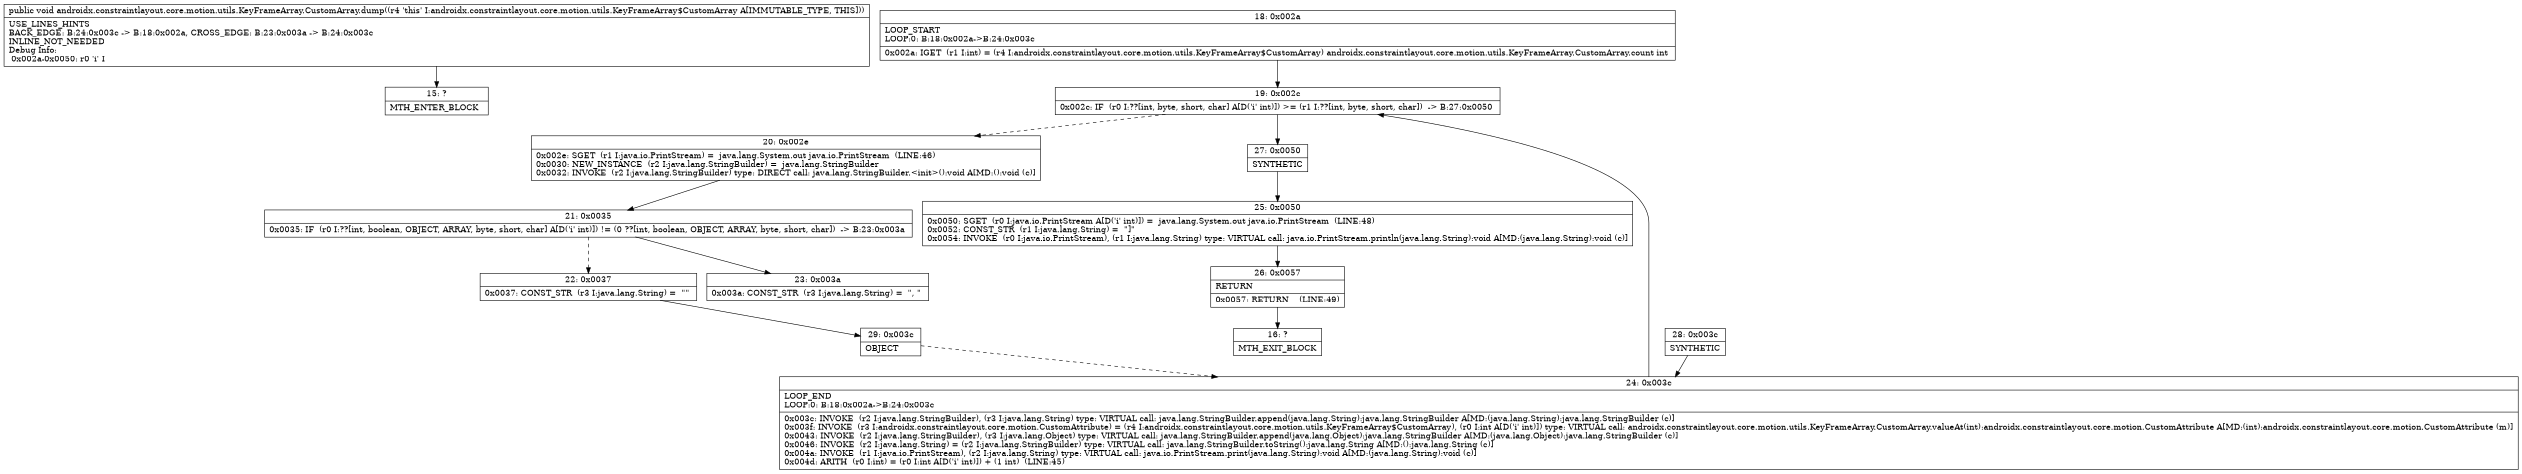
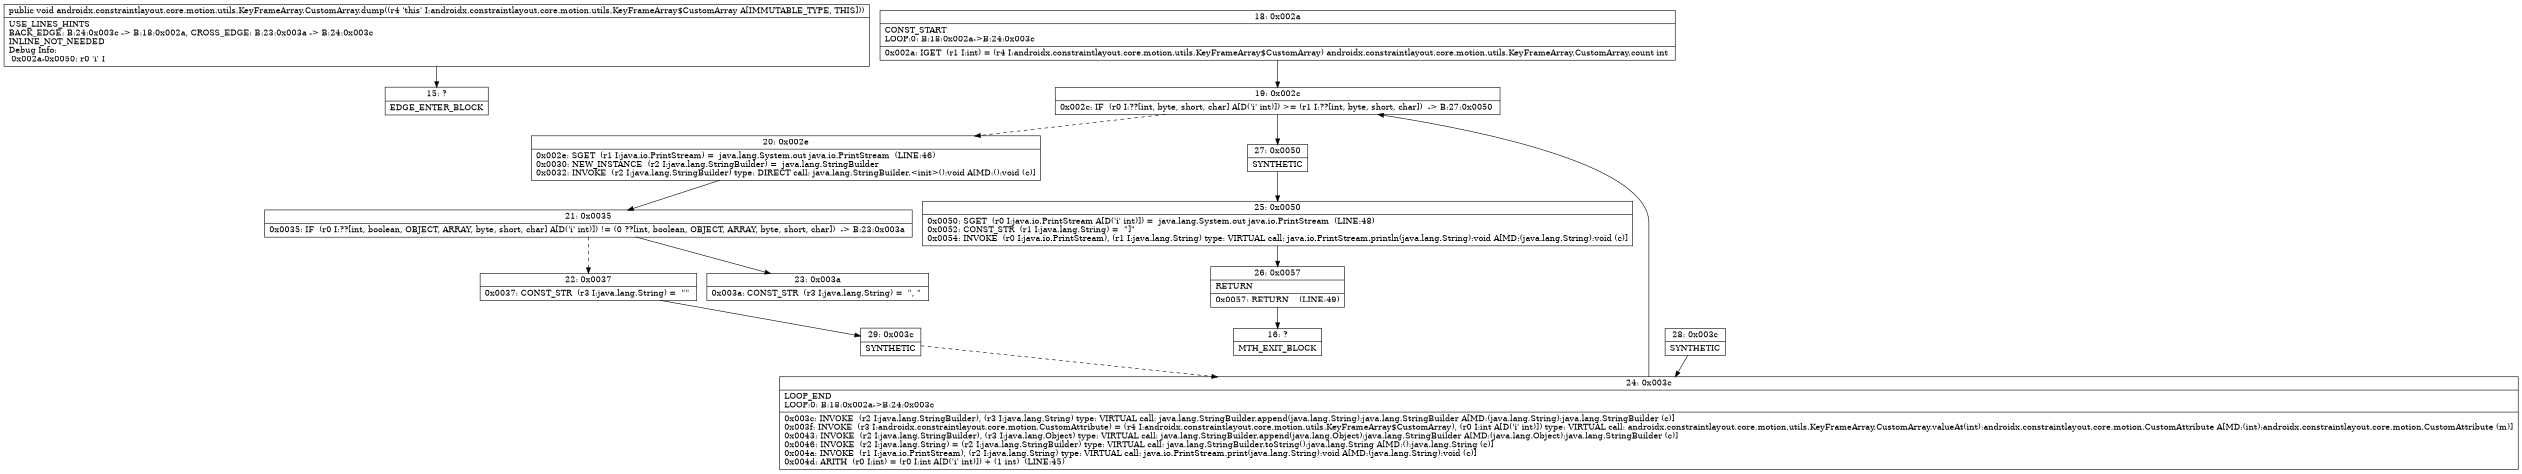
(912, 30) -> (916, 30)
(434, 108) -> (437, 108)
(882, 349) -> (891, 349)
